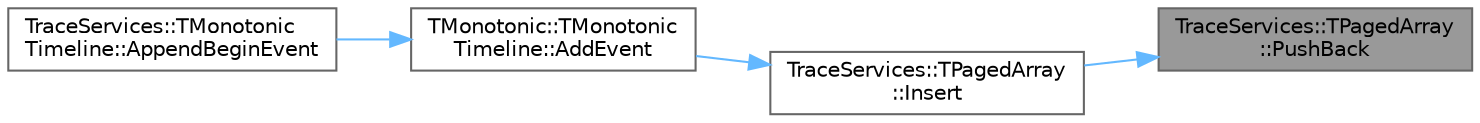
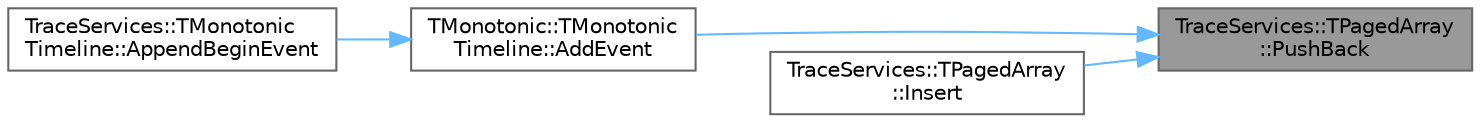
(723, 59) -> (917, 32)
